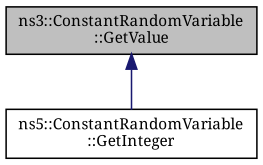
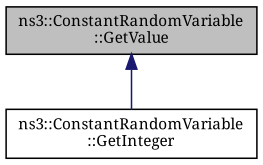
(132, 134) -> (132, 134)
